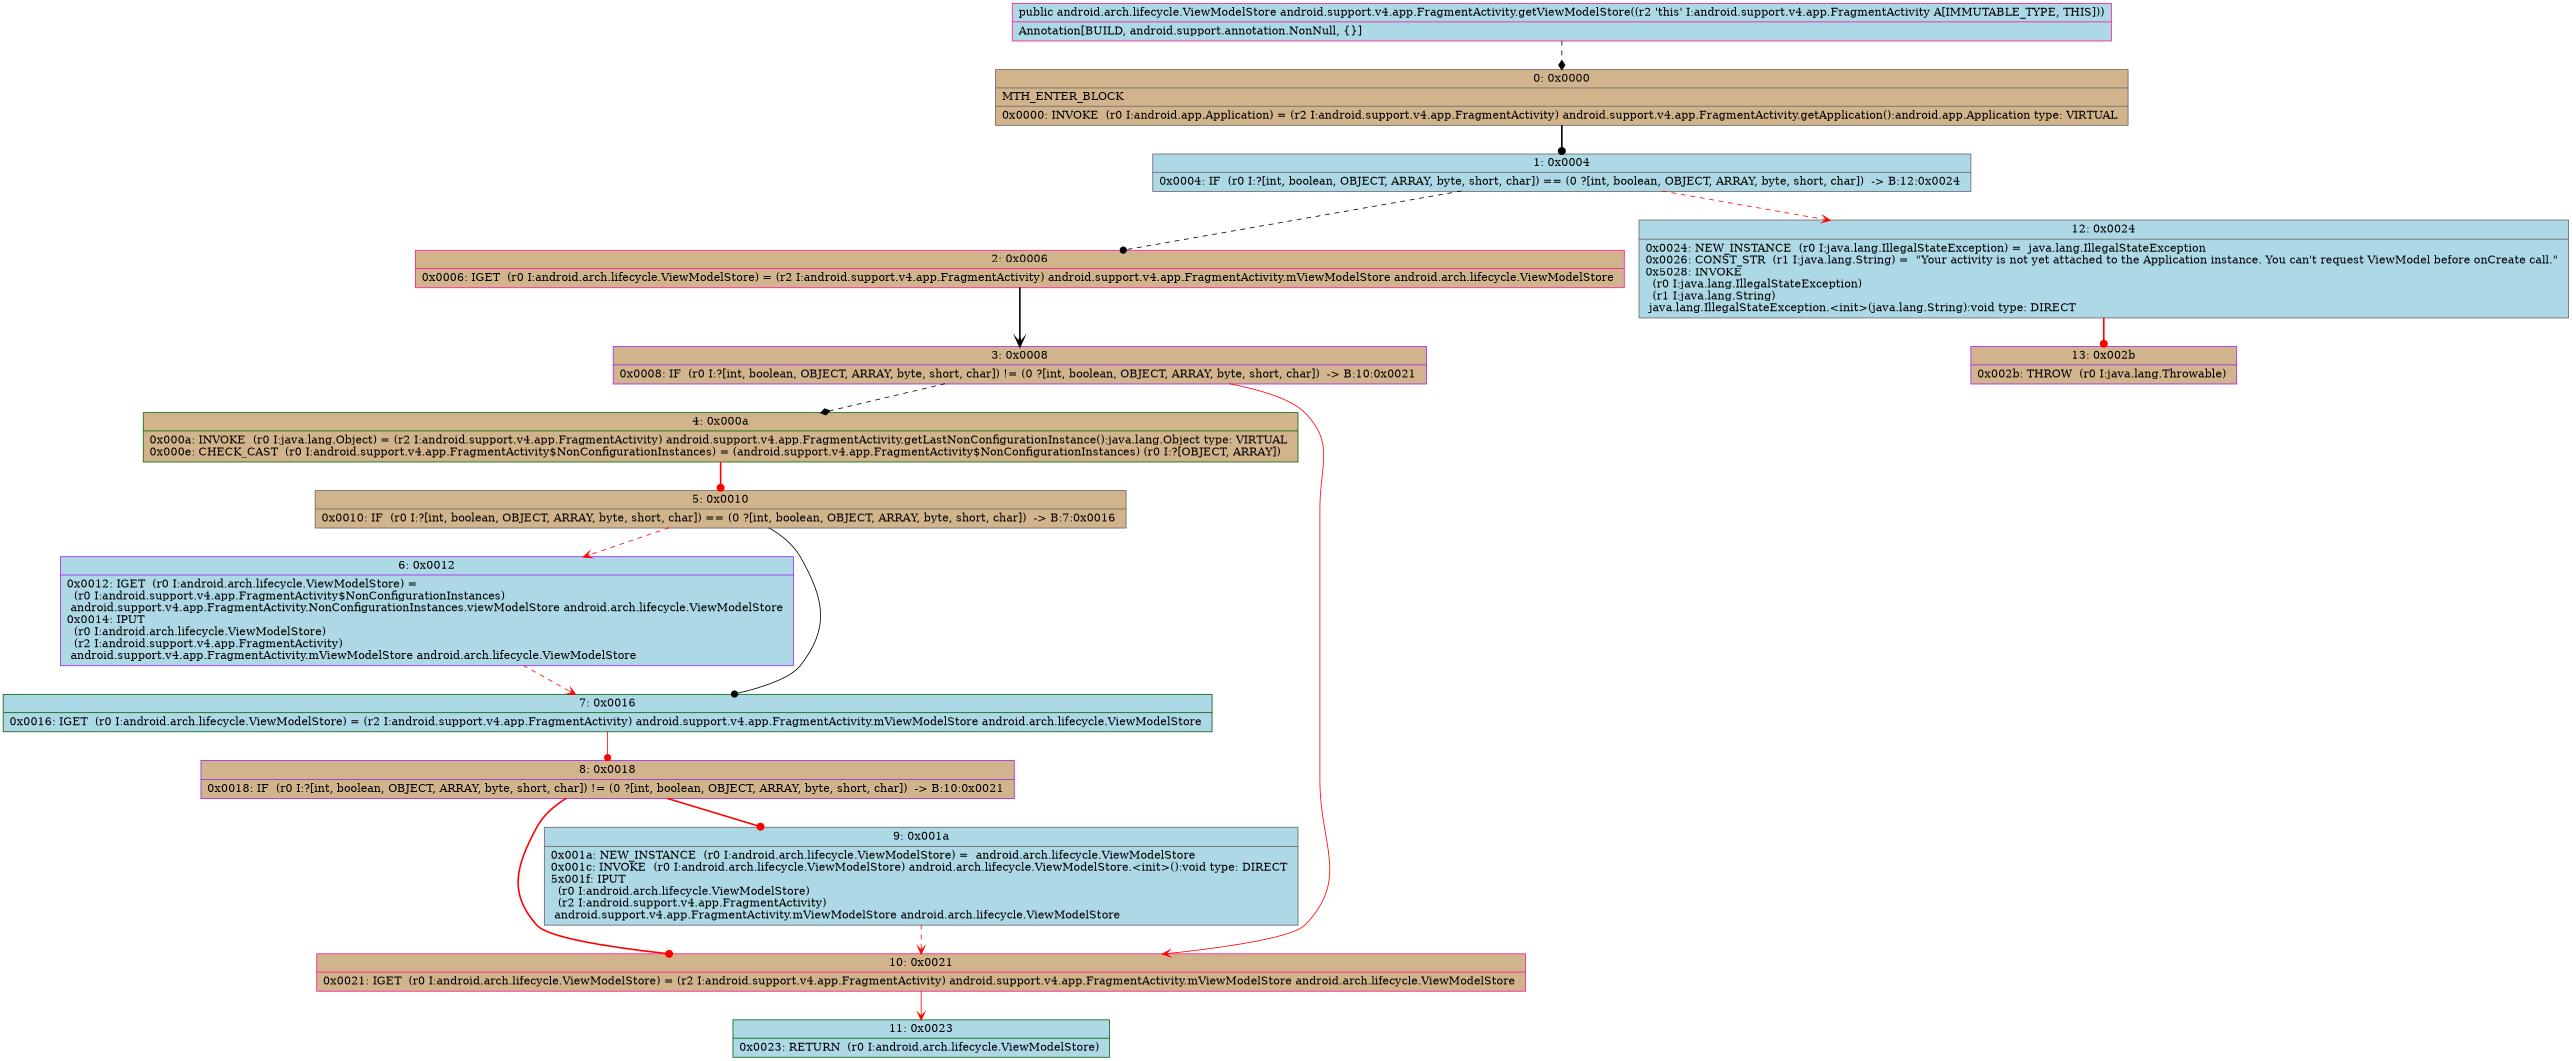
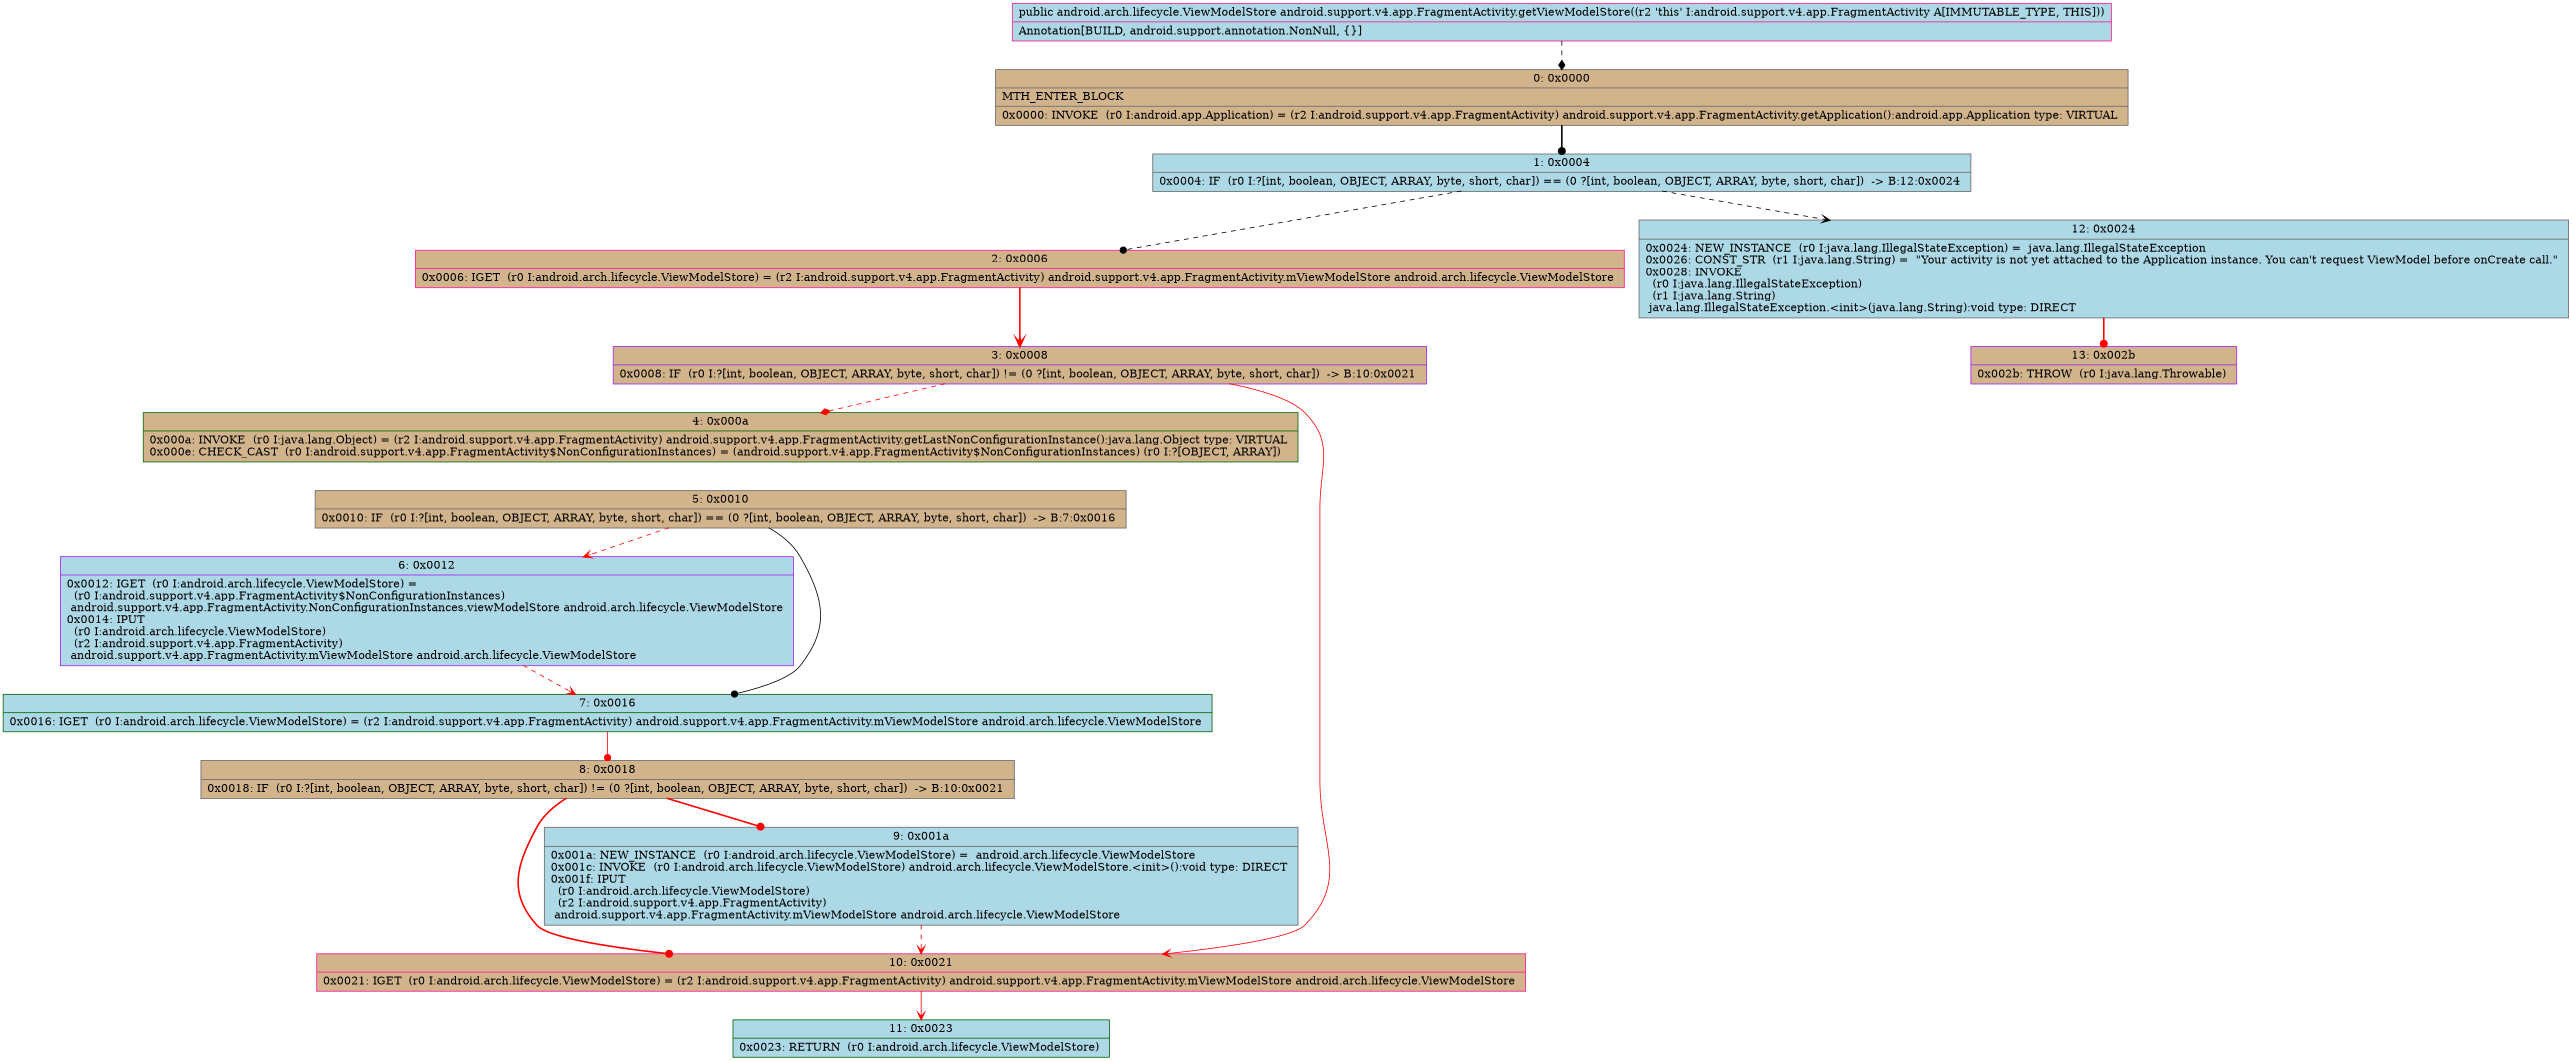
(1742, 205) -> (1742, 205)
(1698, 272) -> (1698, 272)
(1020, 313) -> (1020, 313)
(888, 397) -> (888, 397)
(721, 473) -> none
(608, 780) -> (608, 780)
(592, 879) -> (592, 879)
